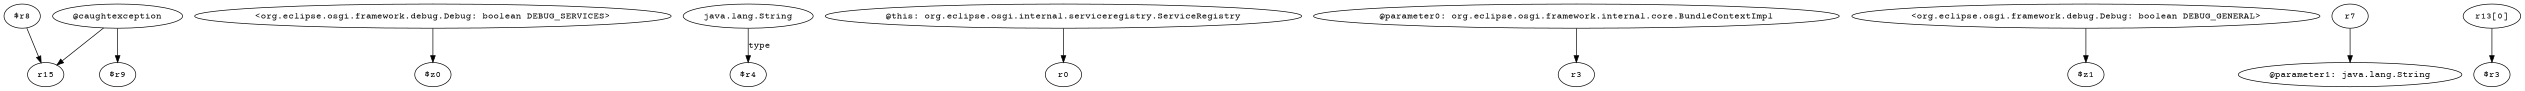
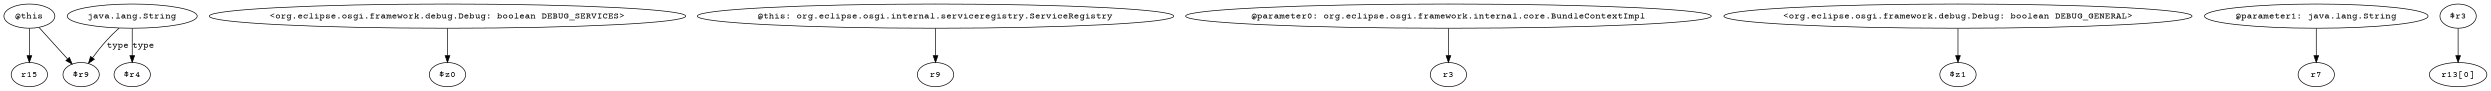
(22, 16) -> none
(118, 16) -> (29, 16)
none -> (105, 42)
(2350, 42) -> (2316, 42)
(2492, 42) -> (2458, 42)
(1063, 75) -> (936, 75)
